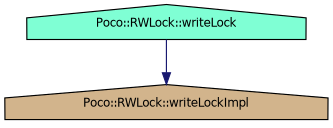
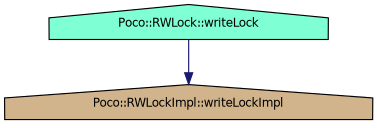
(166, 104) -> (189, 104)
